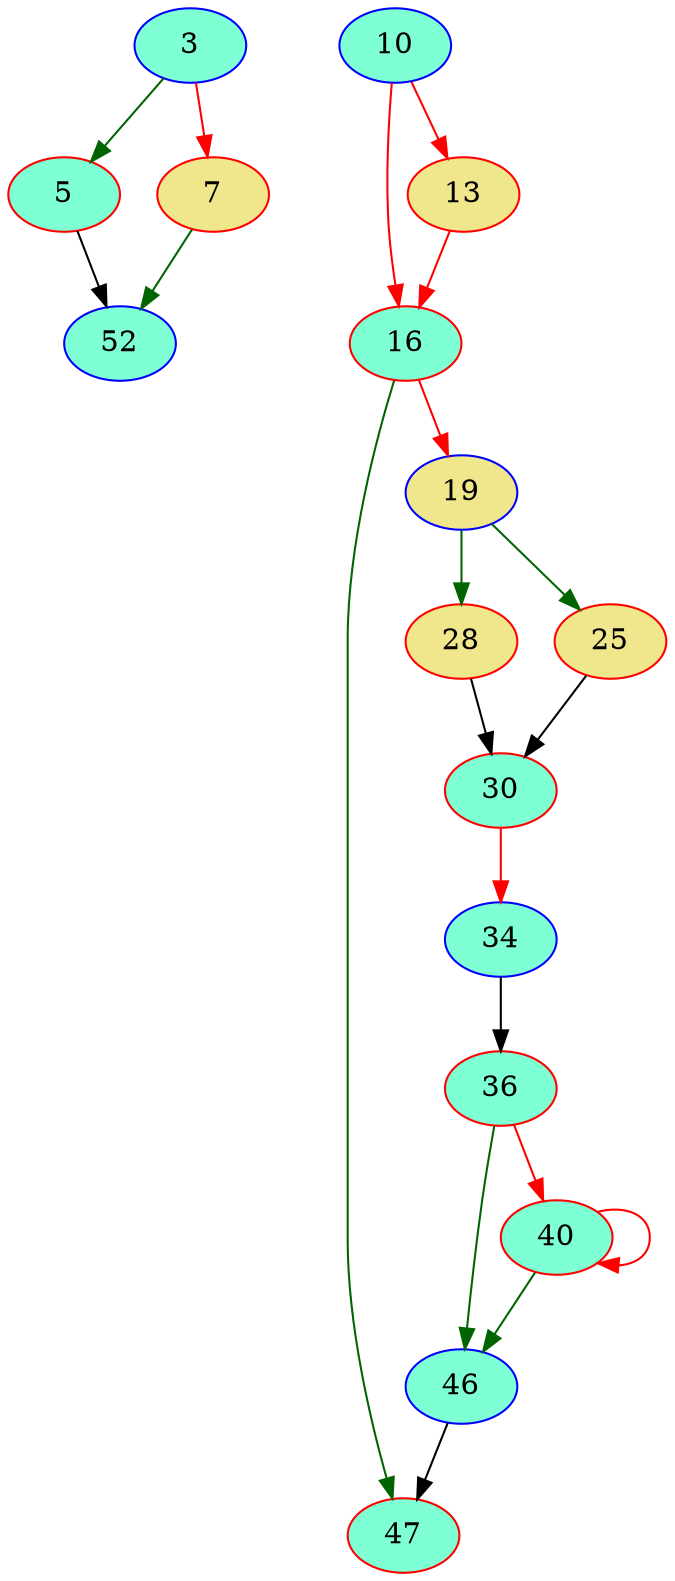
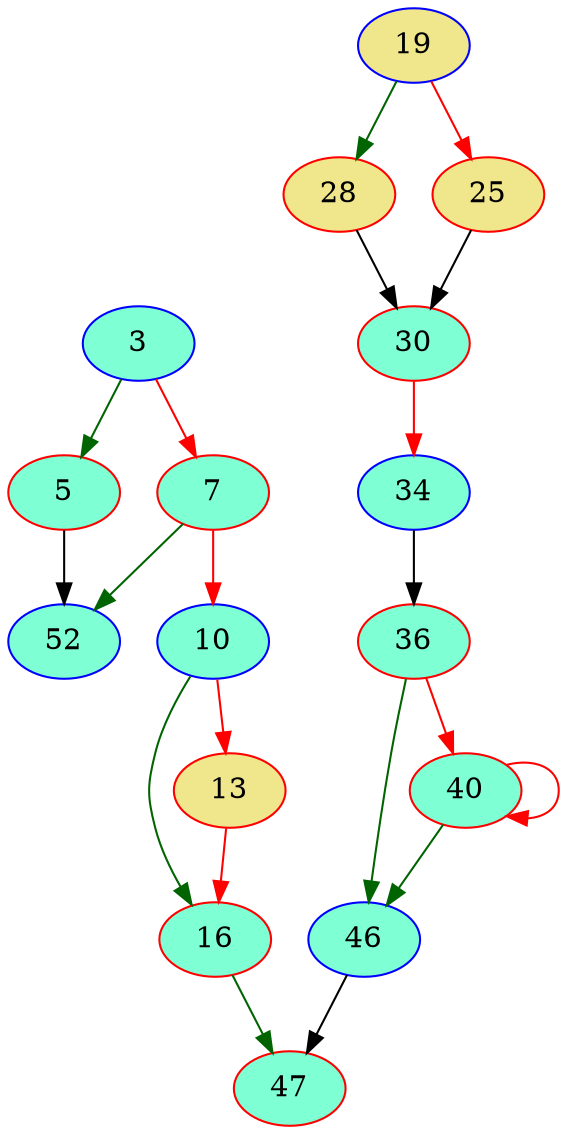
(387, 184) -> (150, 780)
(213, 195) -> (213, 493)
(430, 408) -> none
none -> (213, 557)
(528, 560) -> (446, 111)
